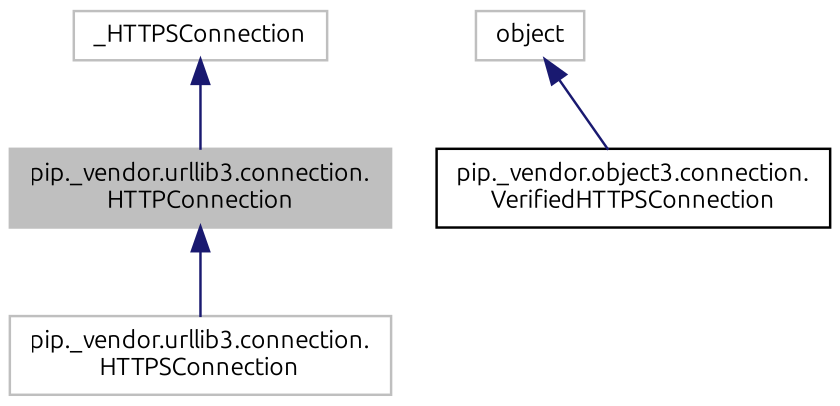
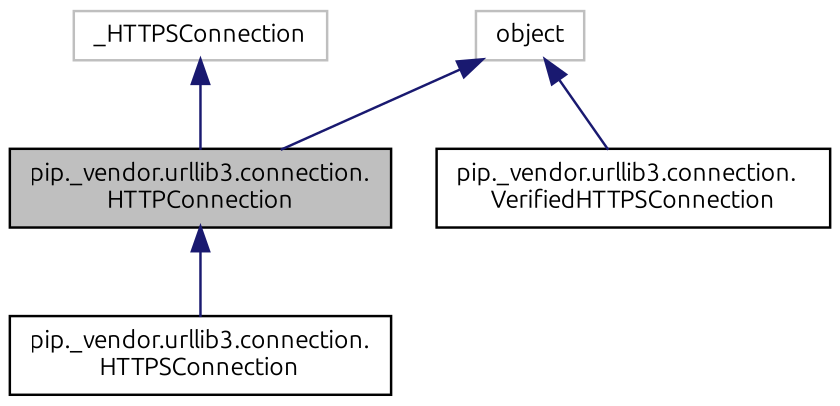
none -> (370, 110)
(200, 188) -> (200, 188)
(633, 188) -> (633, 188)
(200, 355) -> (200, 355)
